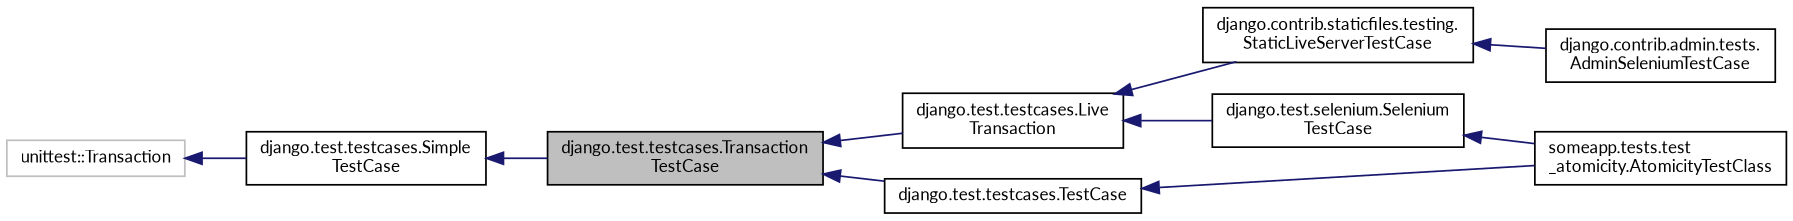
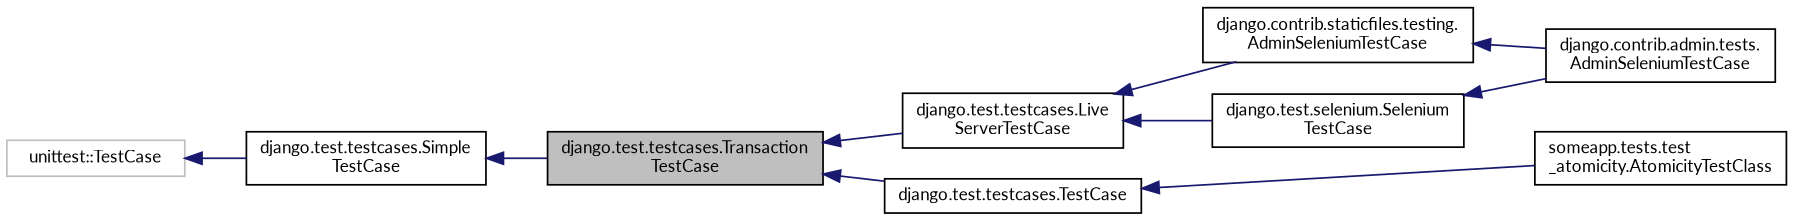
(1338, 35) -> (1338, 35)
(1013, 121) -> (1013, 121)
(1508, 140) -> (1514, 85)
(96, 158) -> (96, 158)
